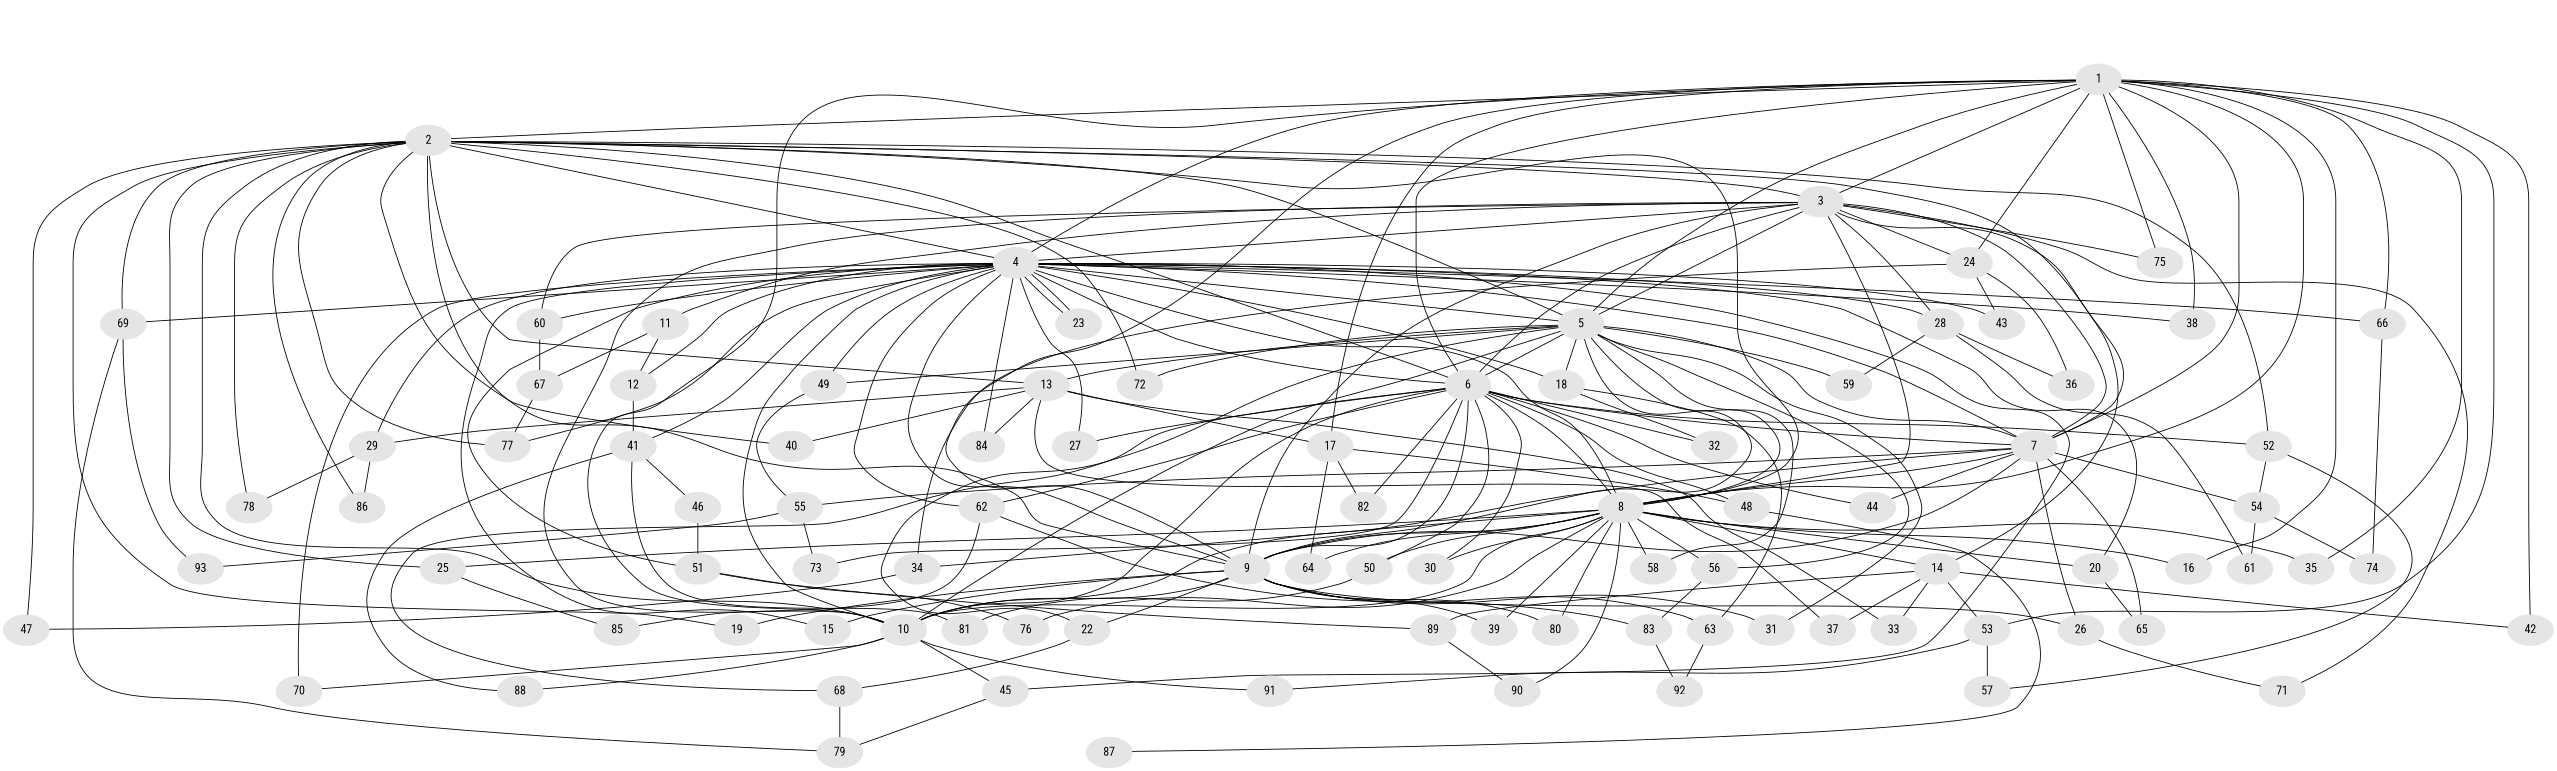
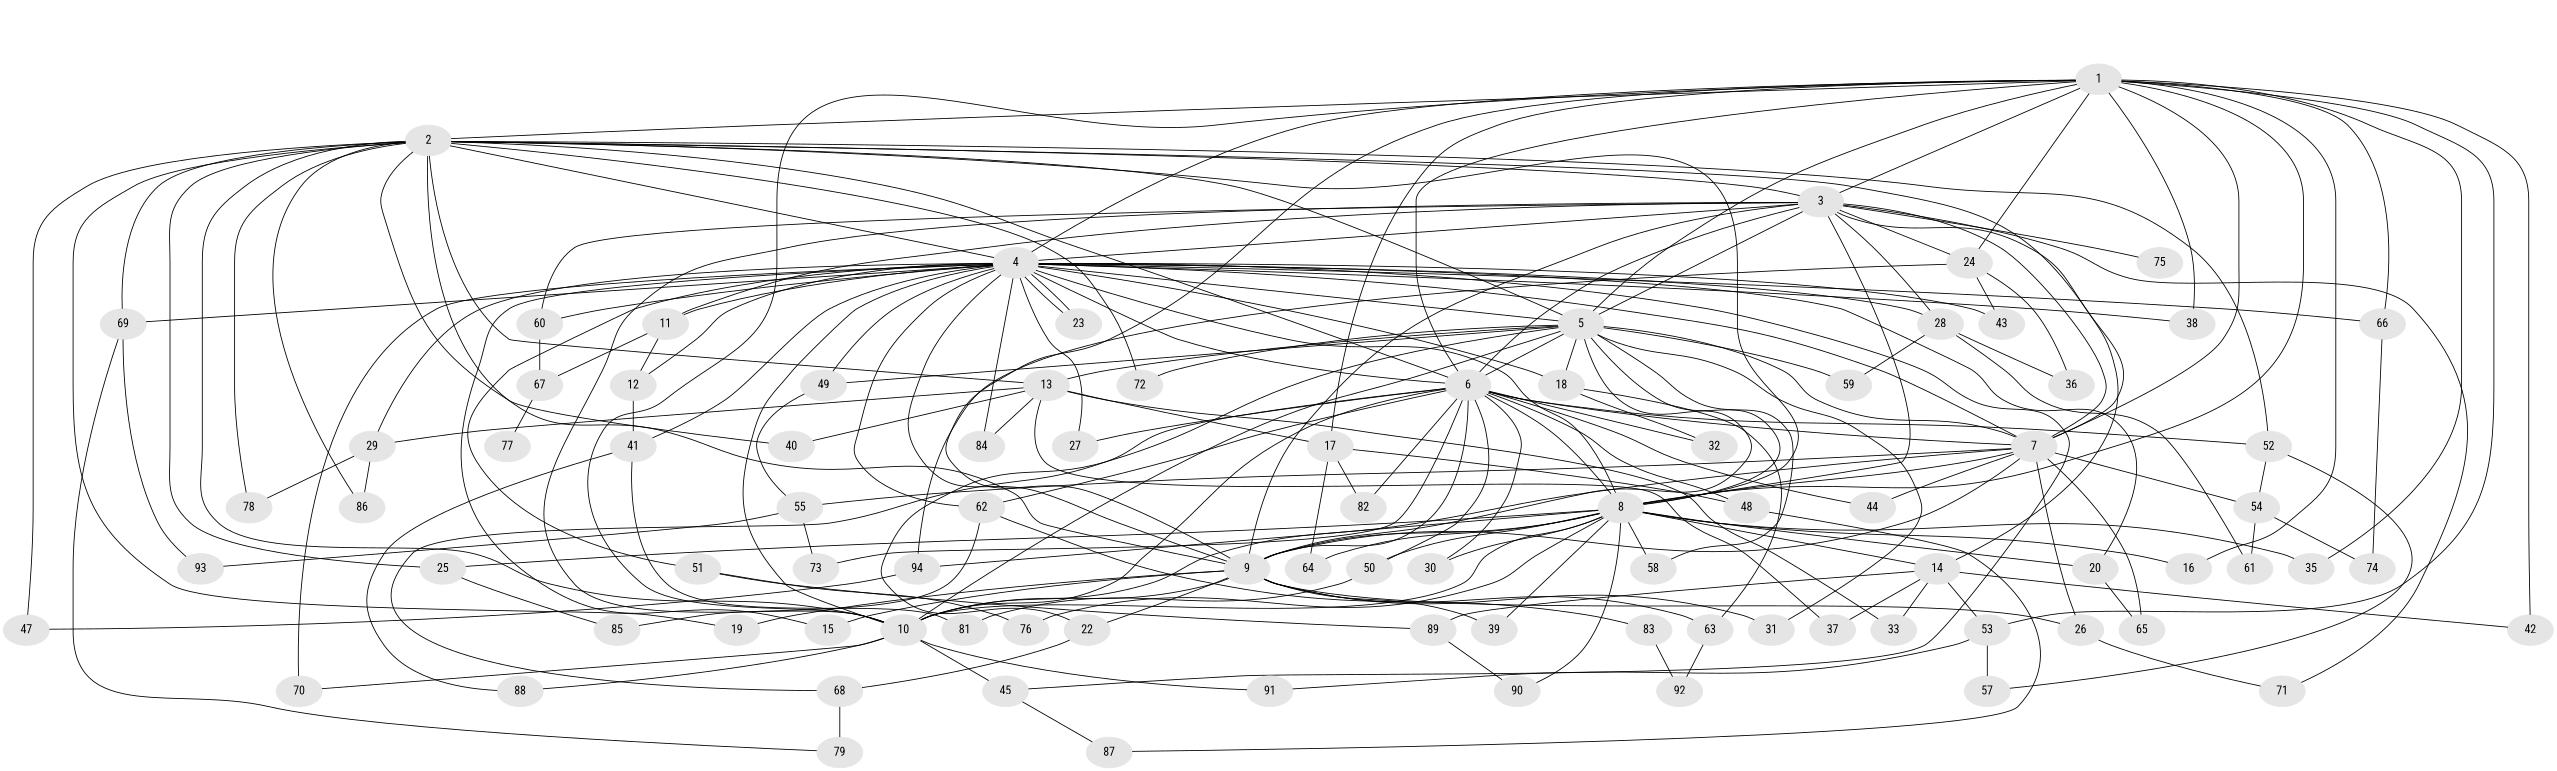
(2129, 171) -> none
(314, 317) -> none
(772, 317) -> (837, 281)
(698, 508) -> none
(917, 569) -> (917, 569)
(1714, 569) -> none
(1556, 630) -> none
(923, 722) -> (1057, 722)
